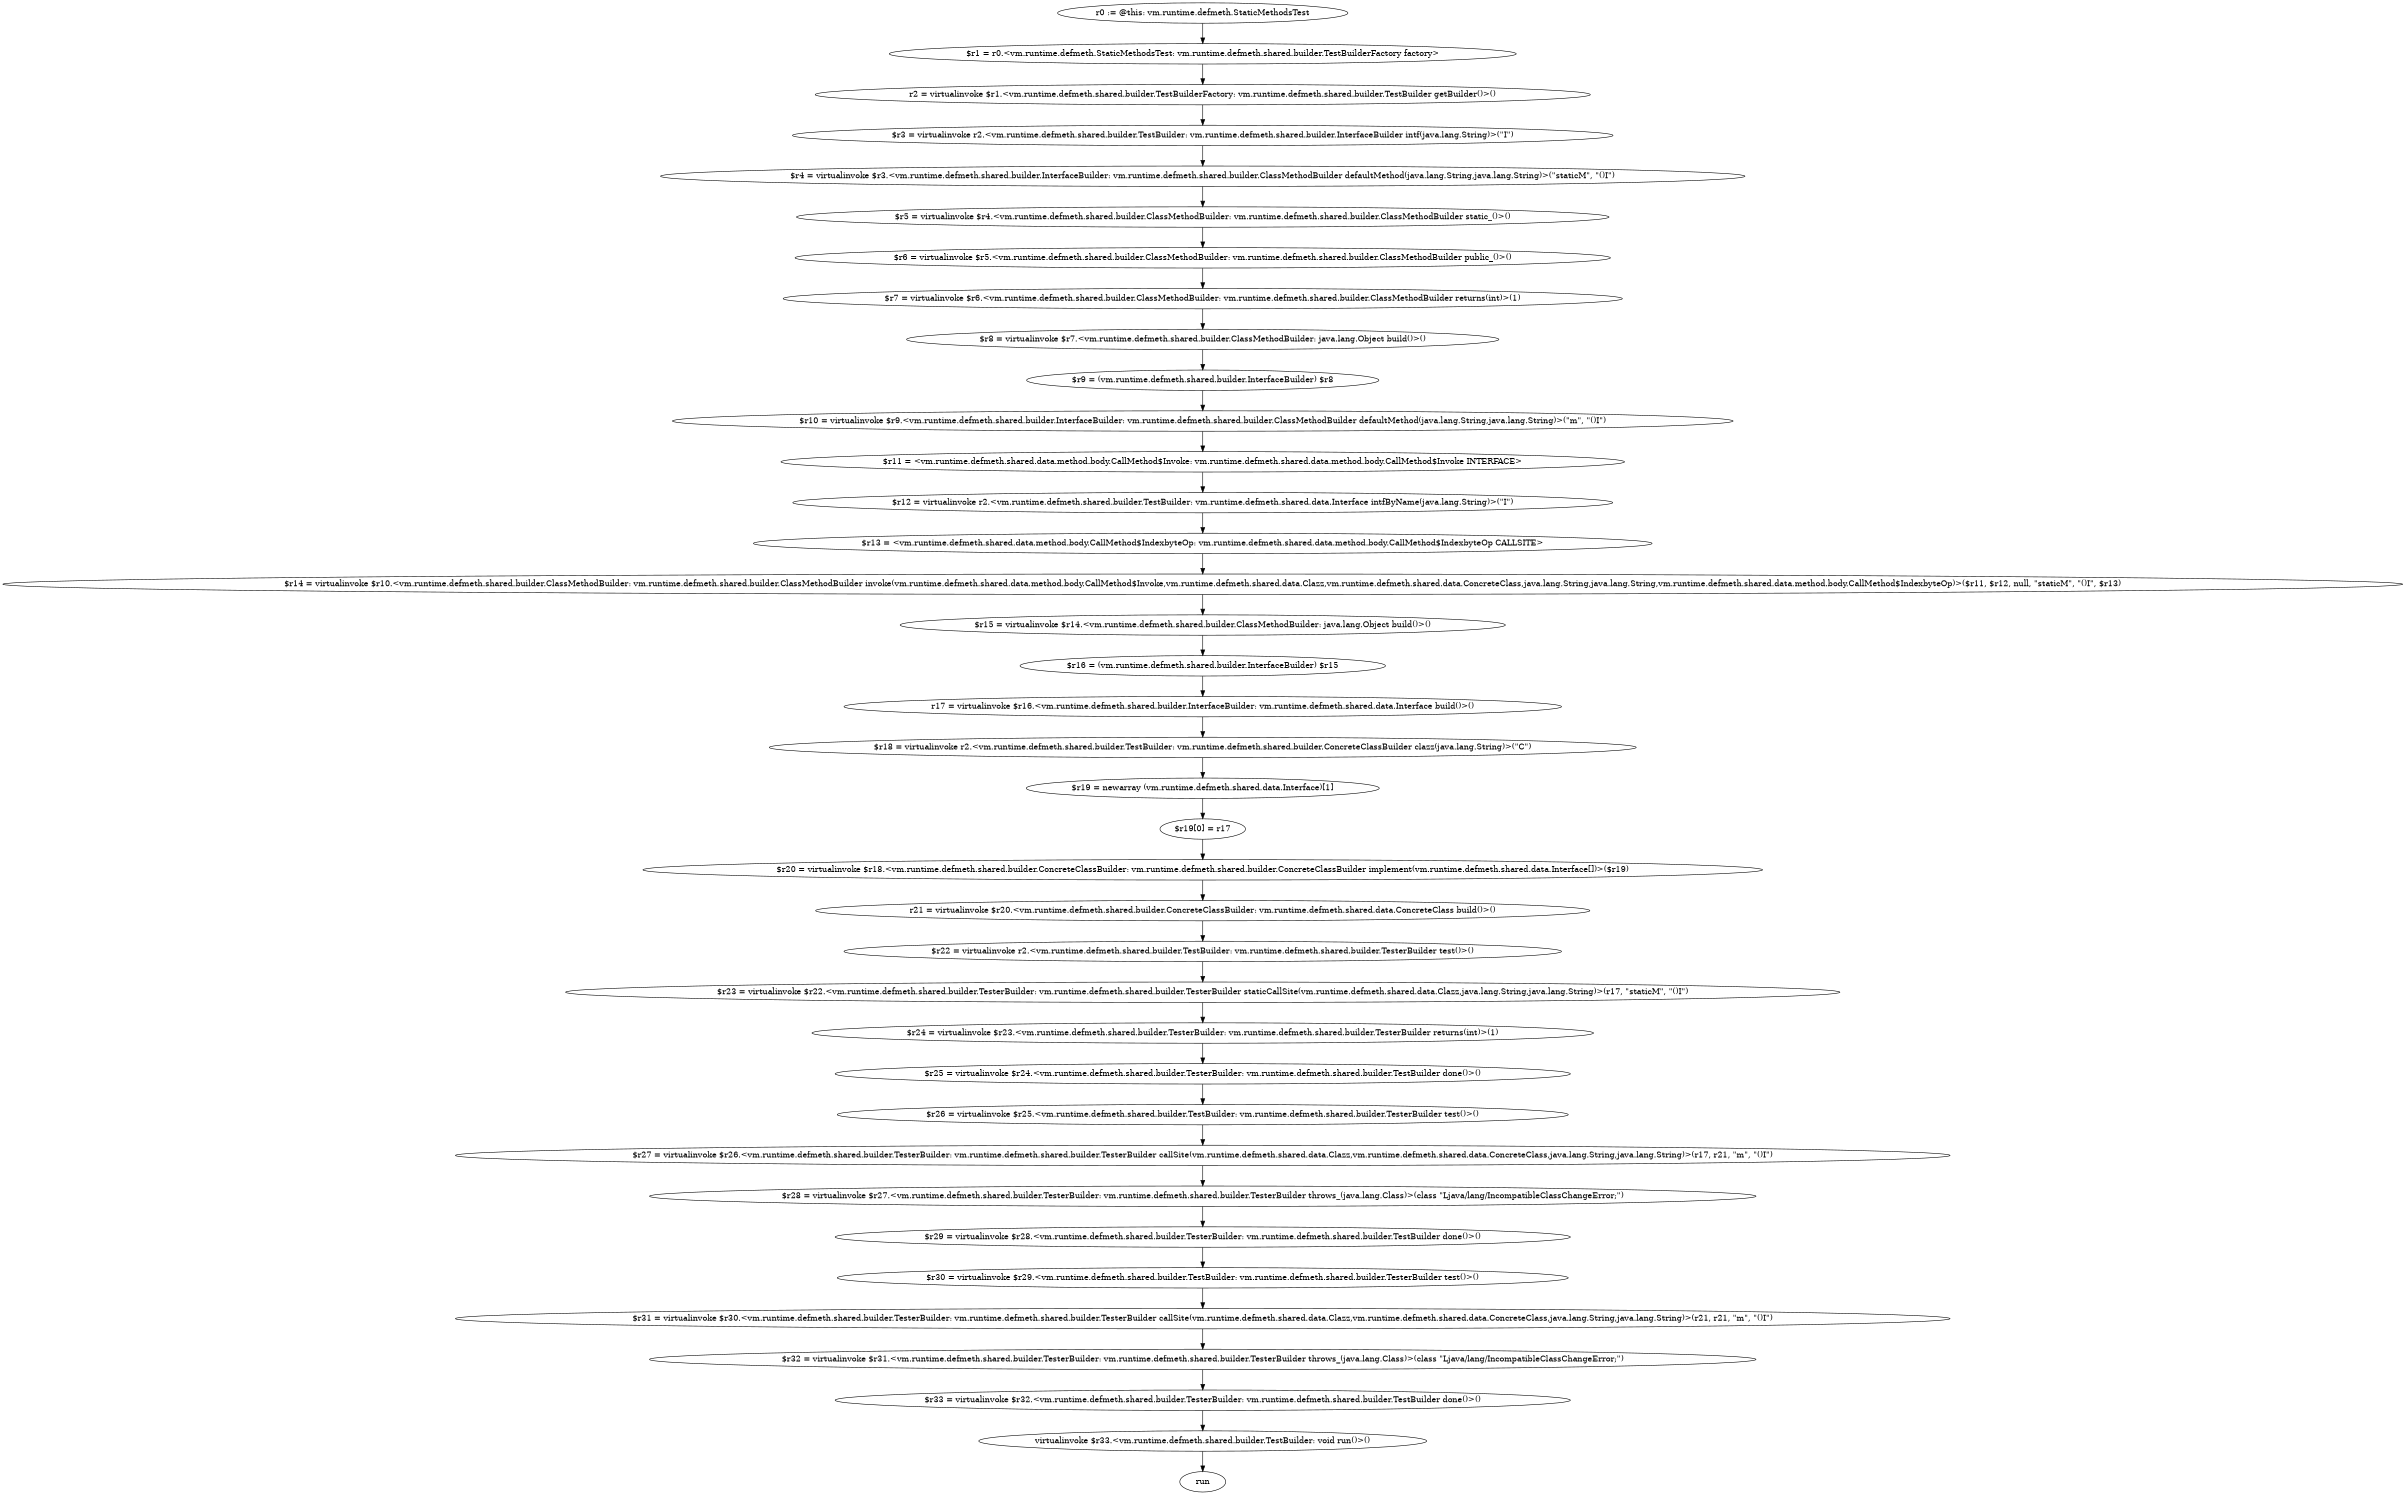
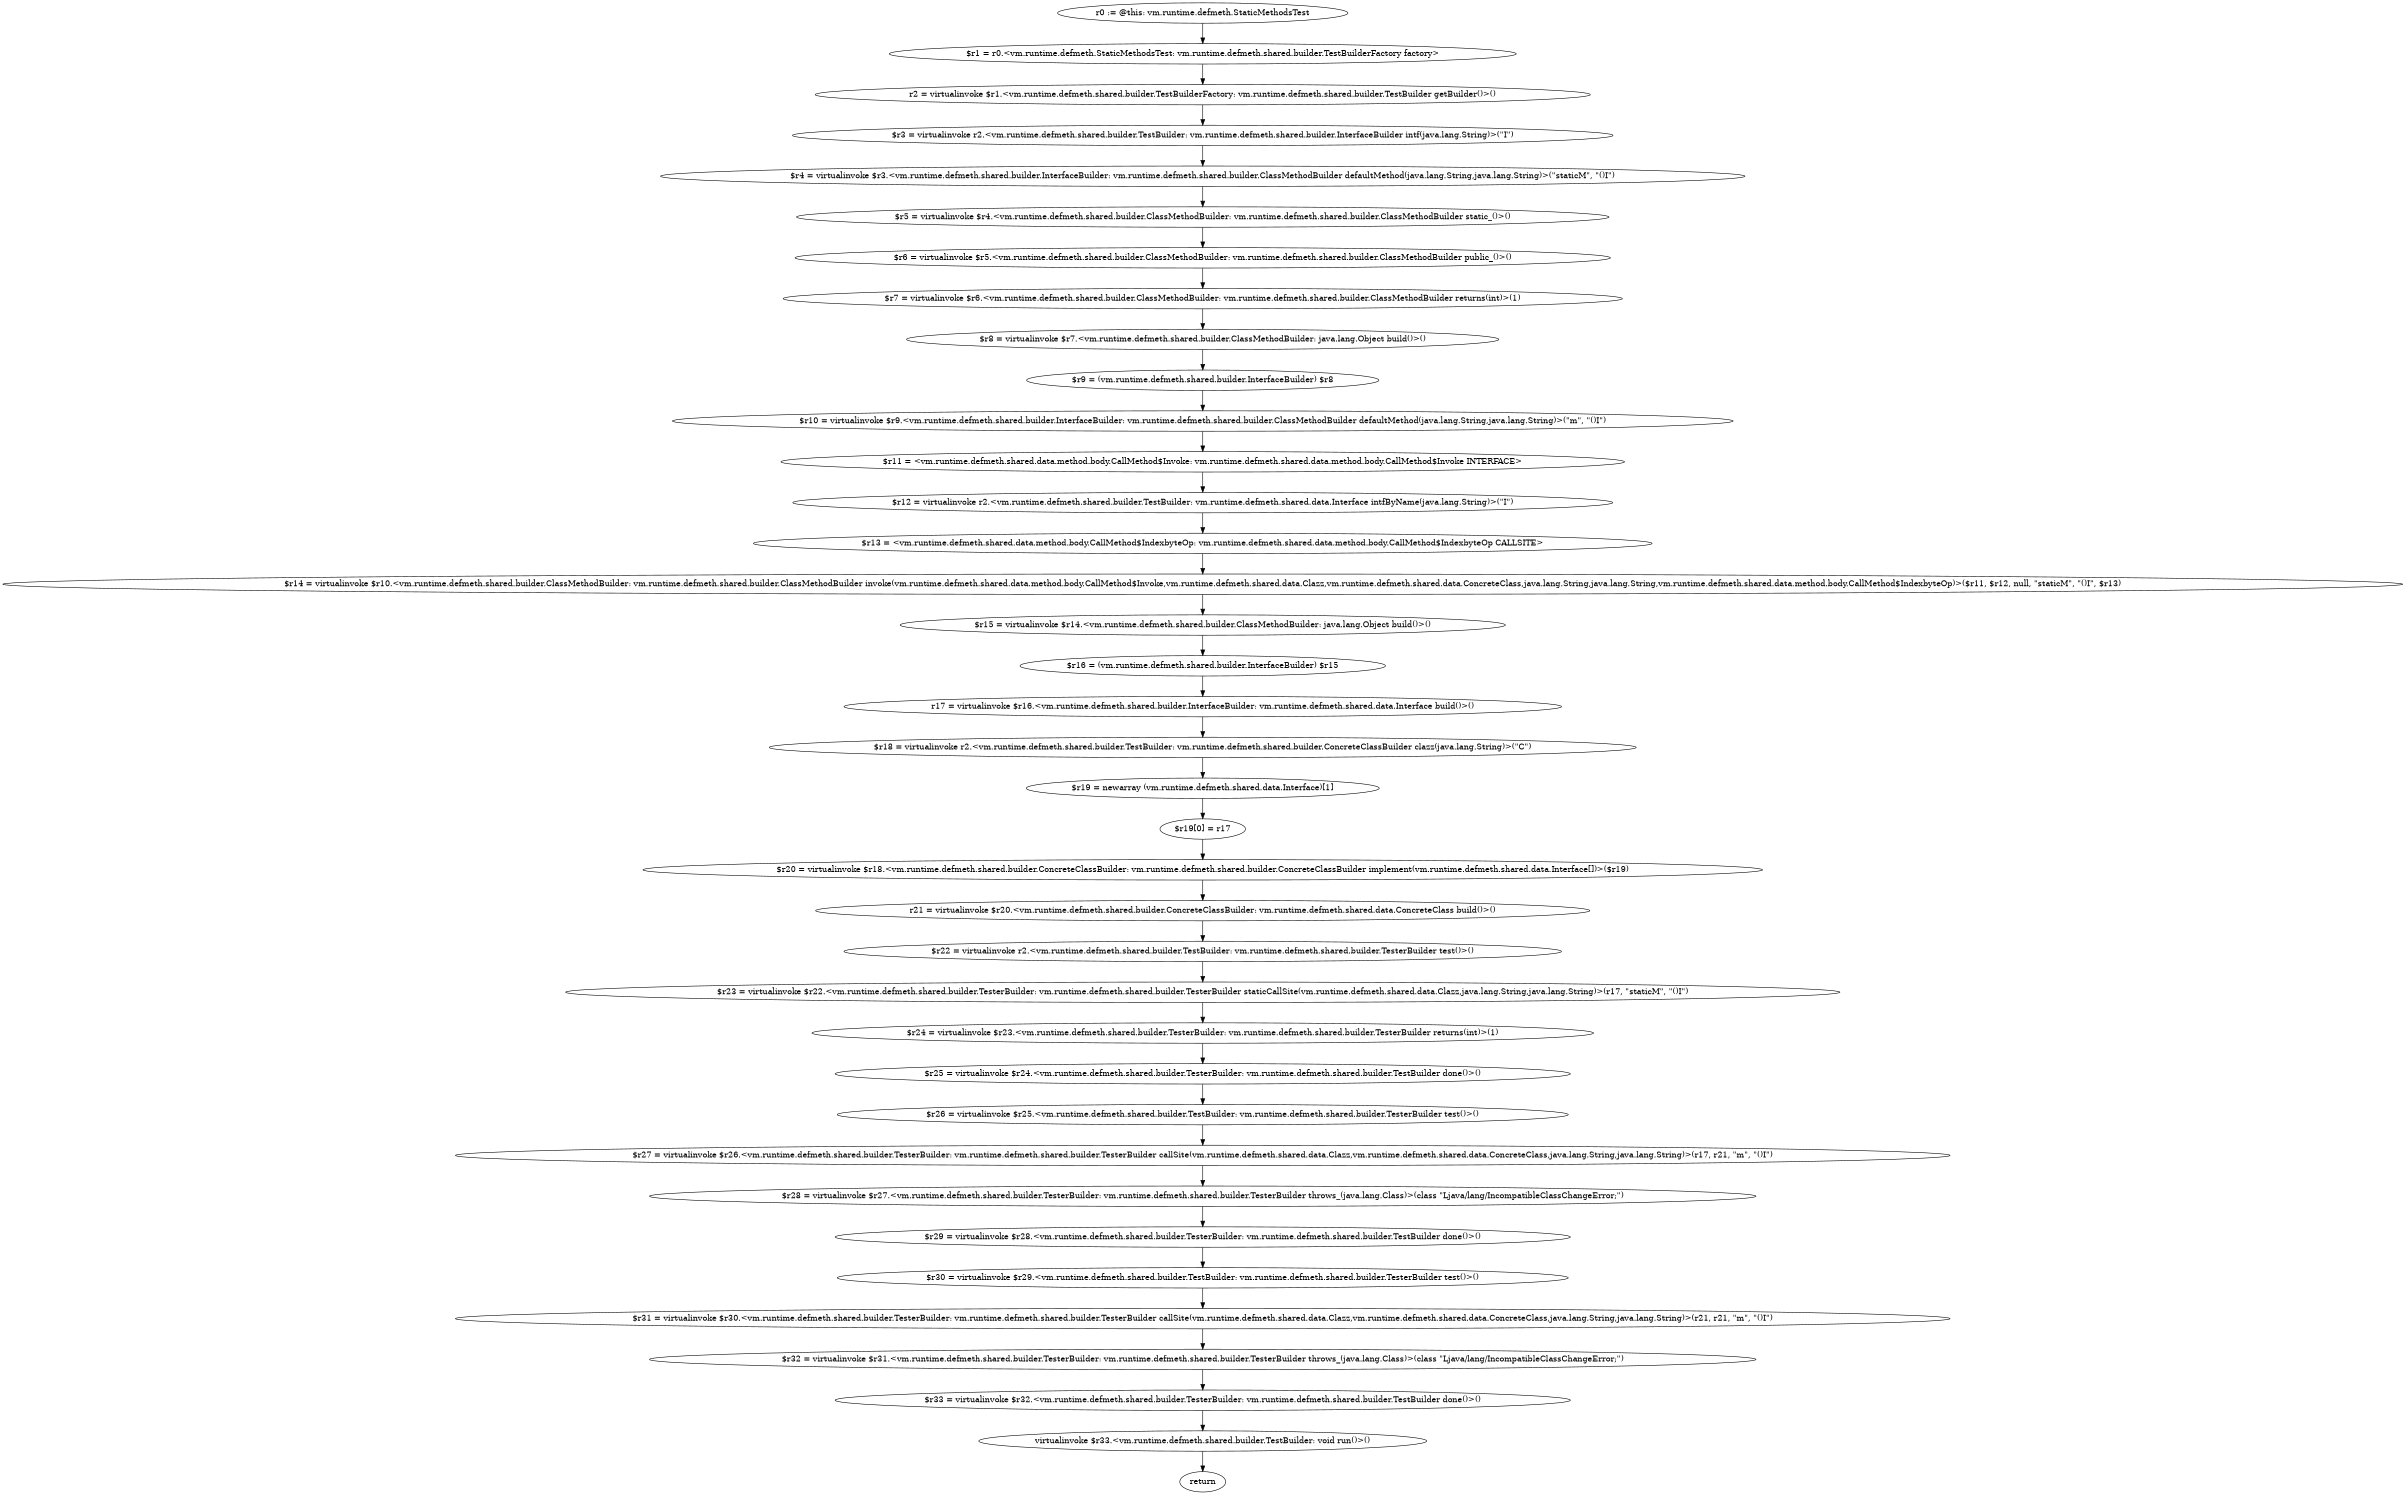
(1203, 1482) -> (1203, 1482)
